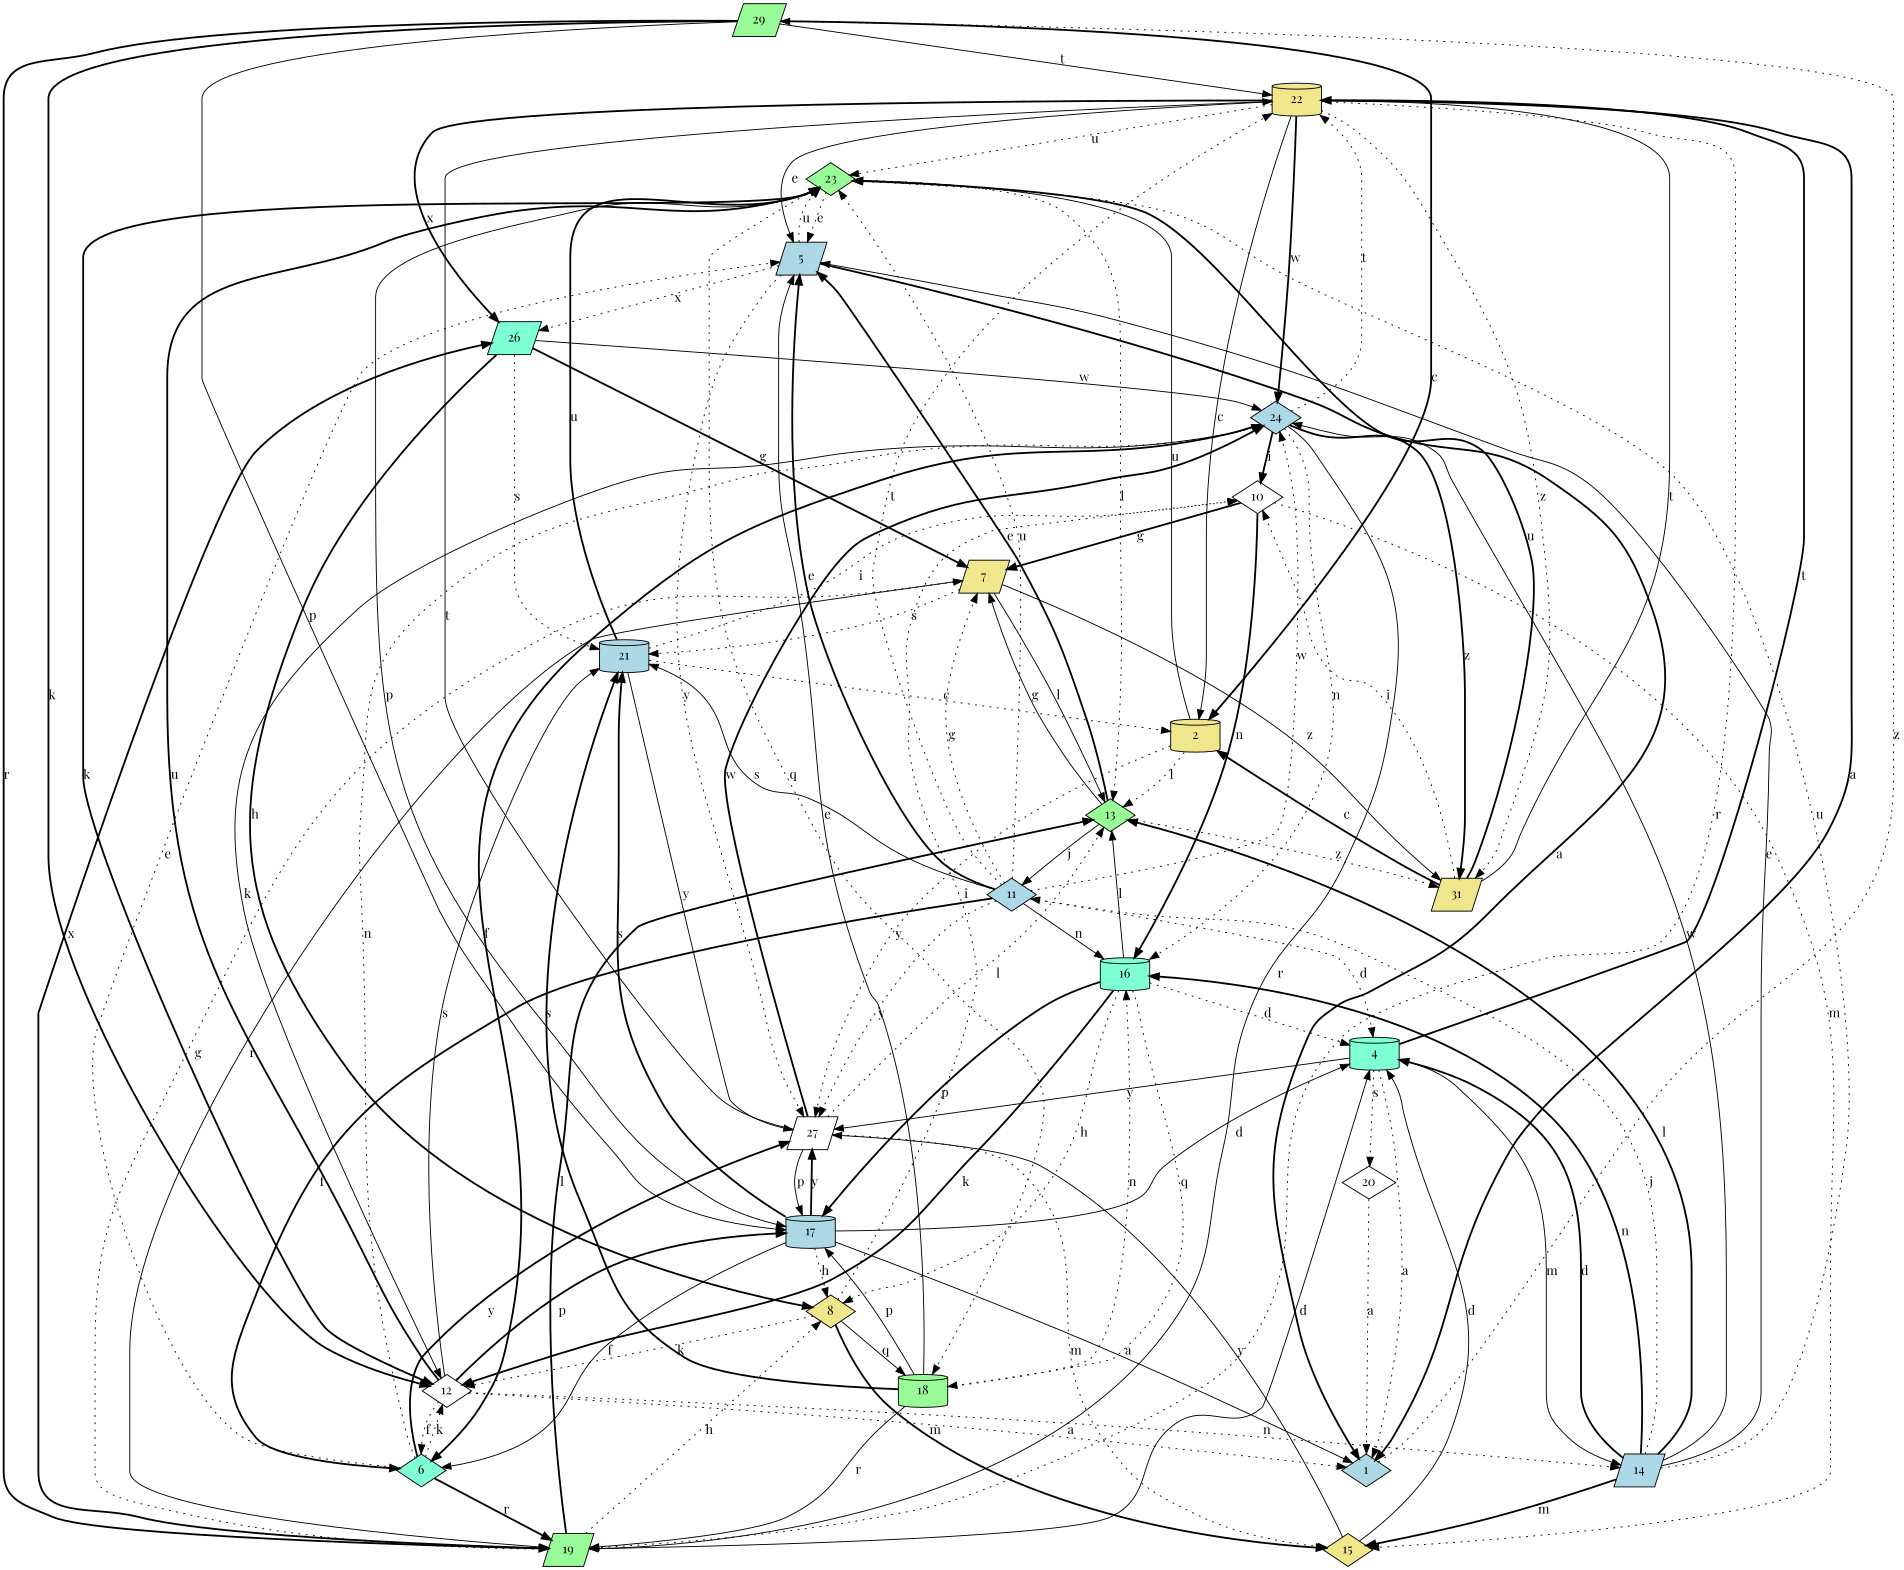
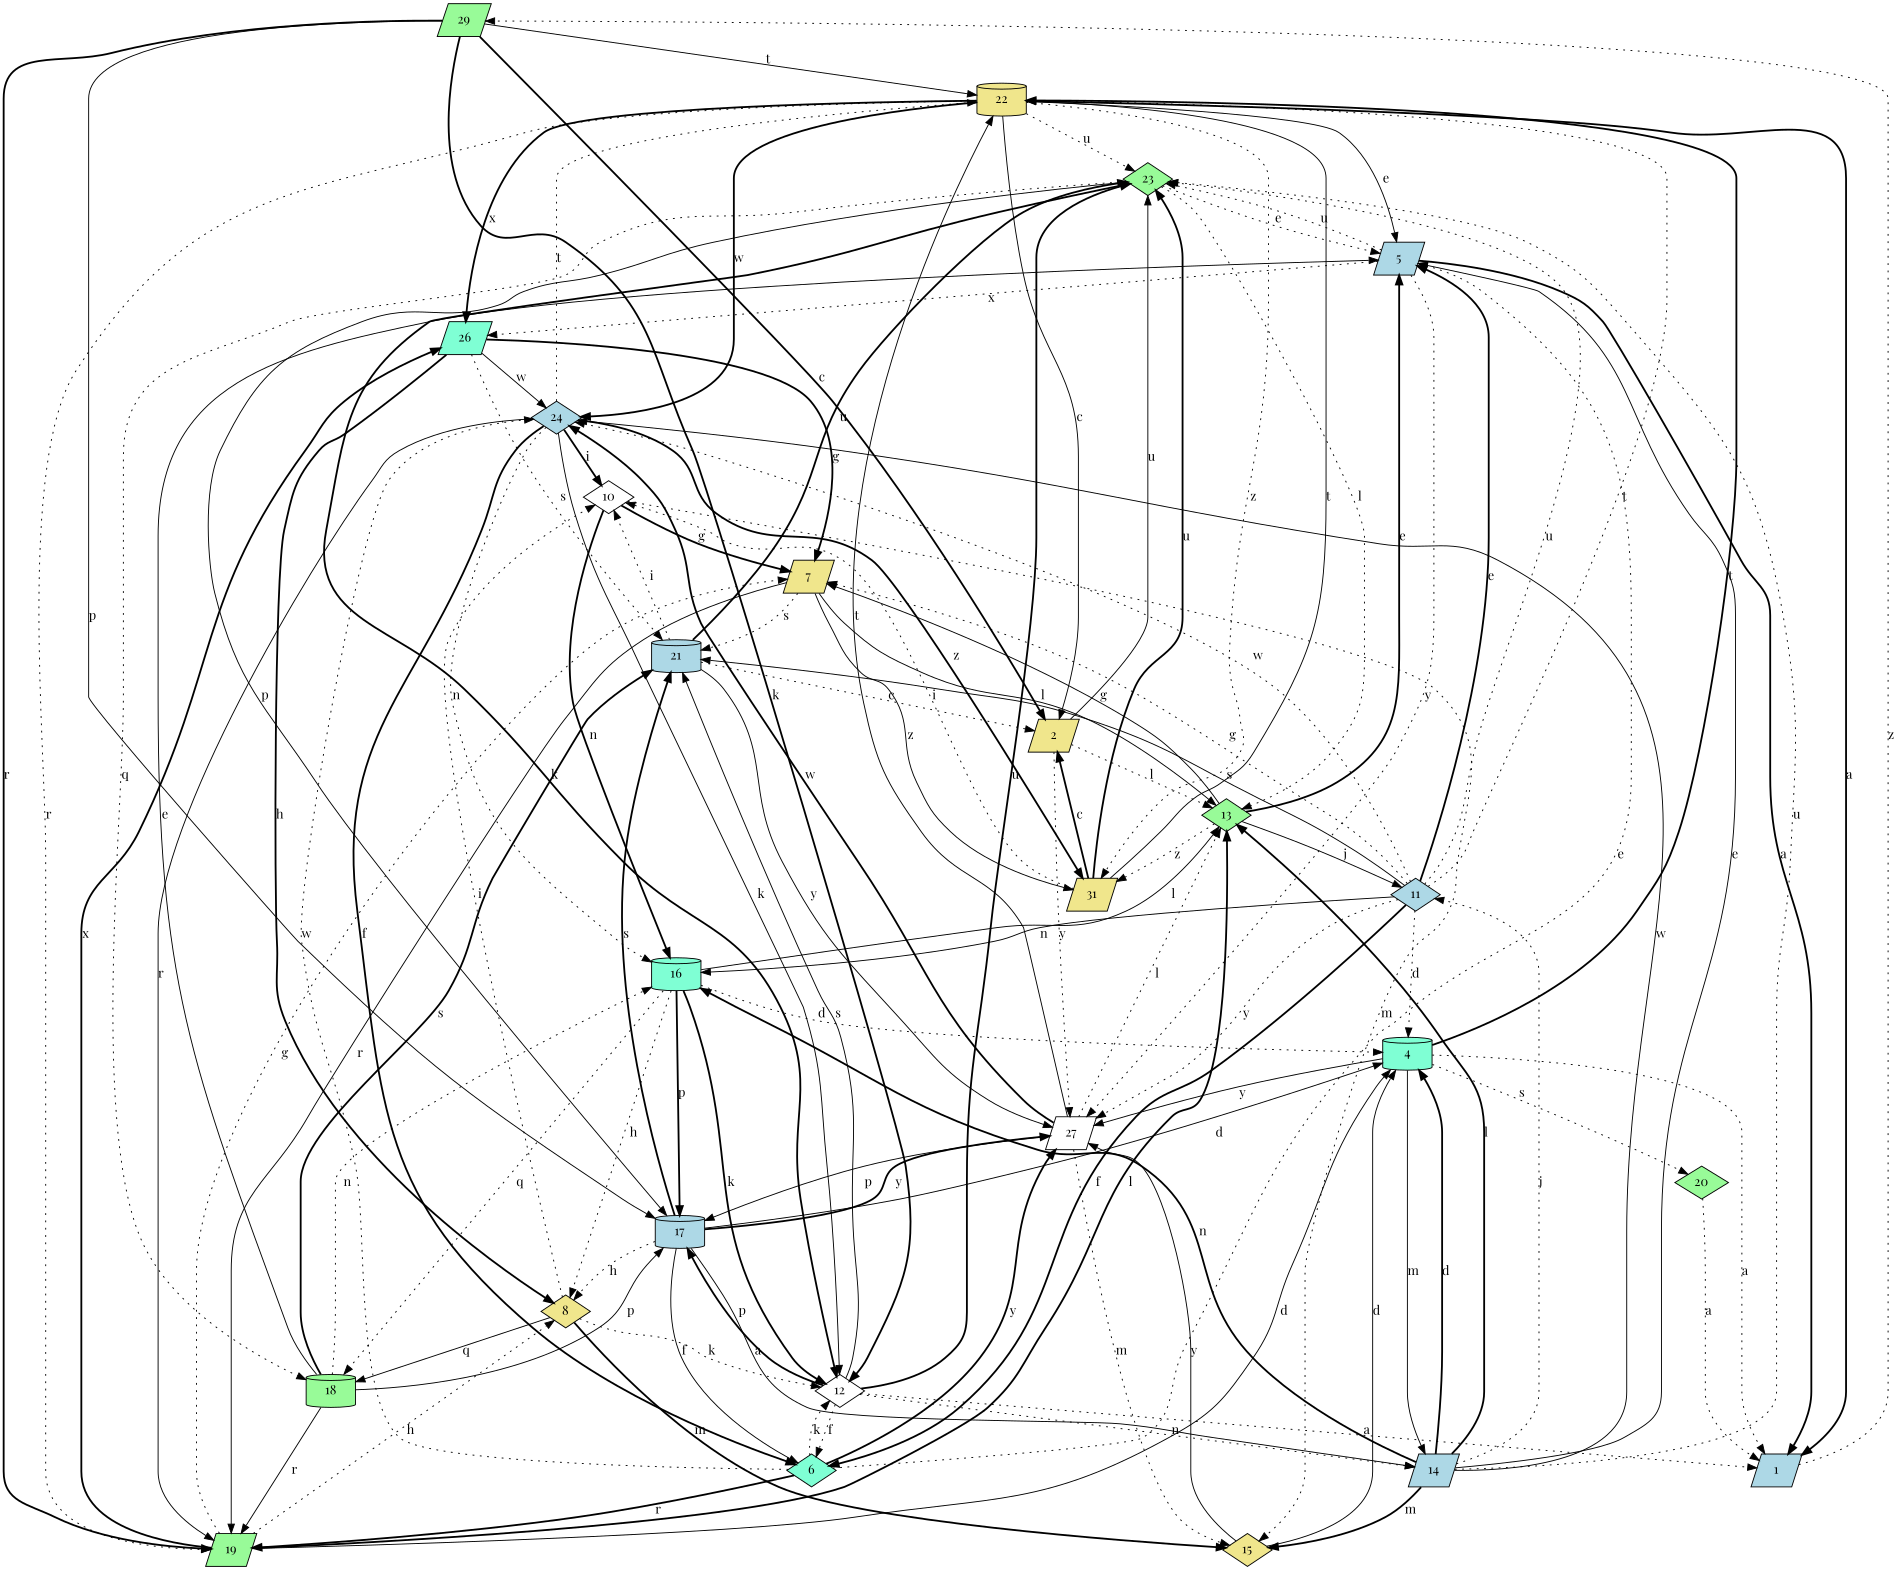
(1195, 736) -> (1054, 736)
(368, 934) -> (307, 934)
(1369, 1183) -> (1702, 1183)
(1093, 1344) -> (1007, 1421)
(1366, 1470) -> (1777, 1470)
